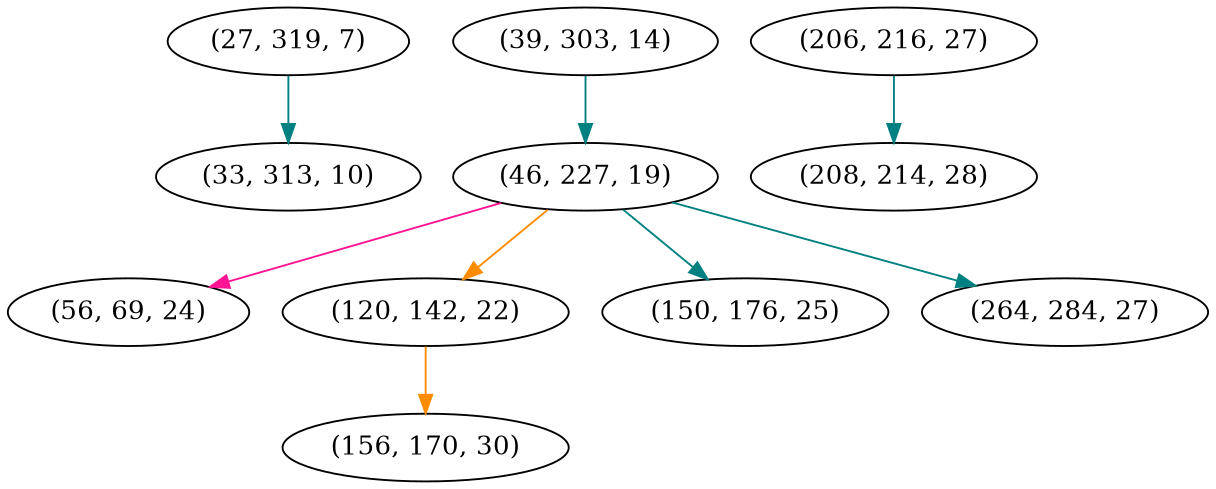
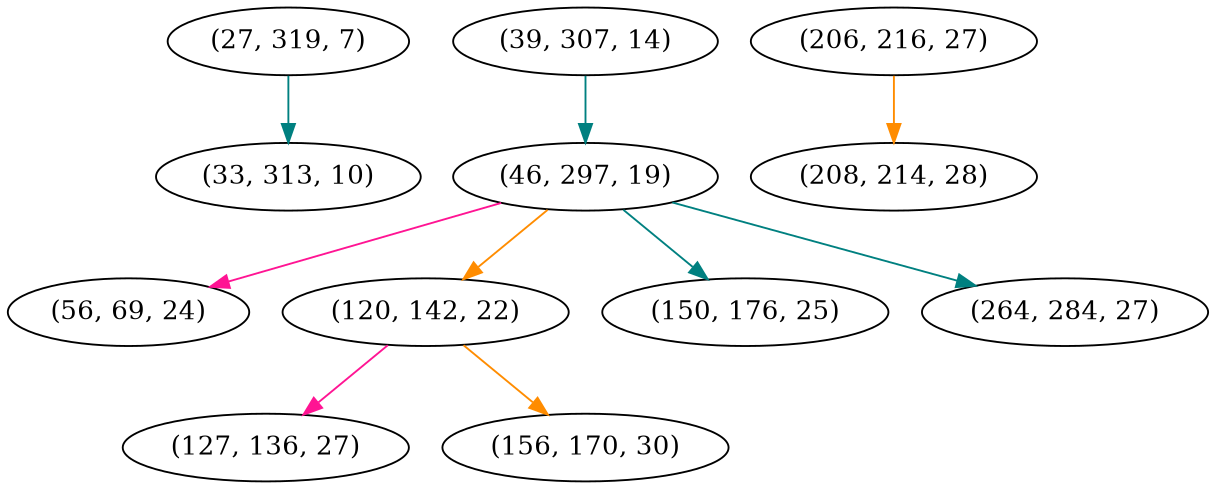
(585, 41) -> (585, 41)
(894, 100) -> (894, 100)
(585, 177) -> (585, 177)
none -> (266, 448)
